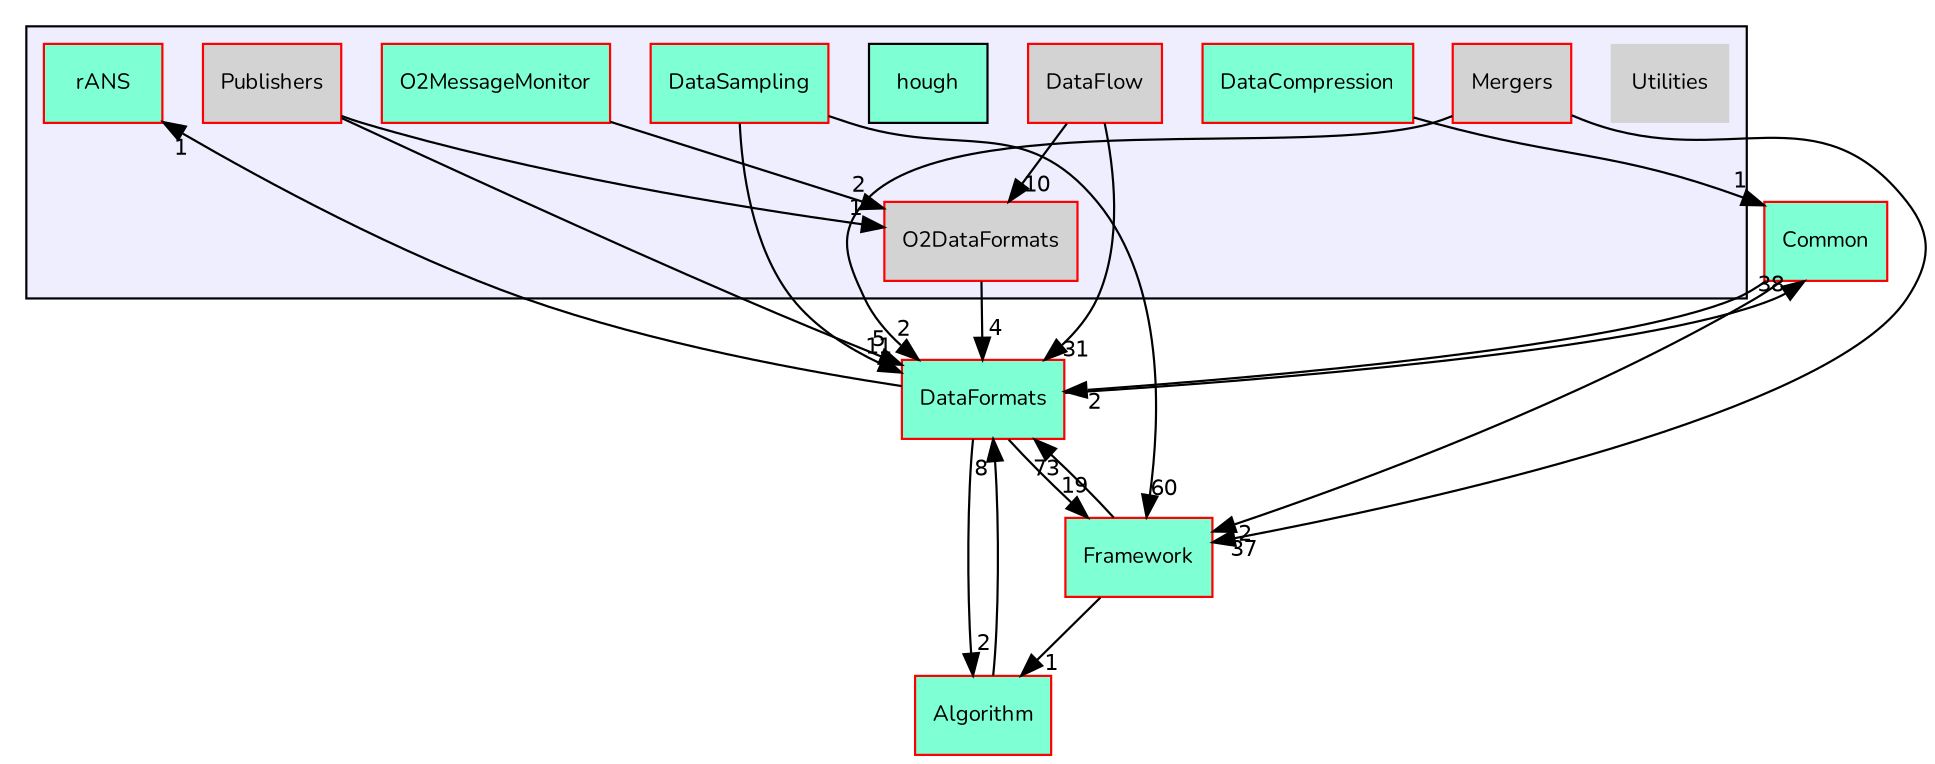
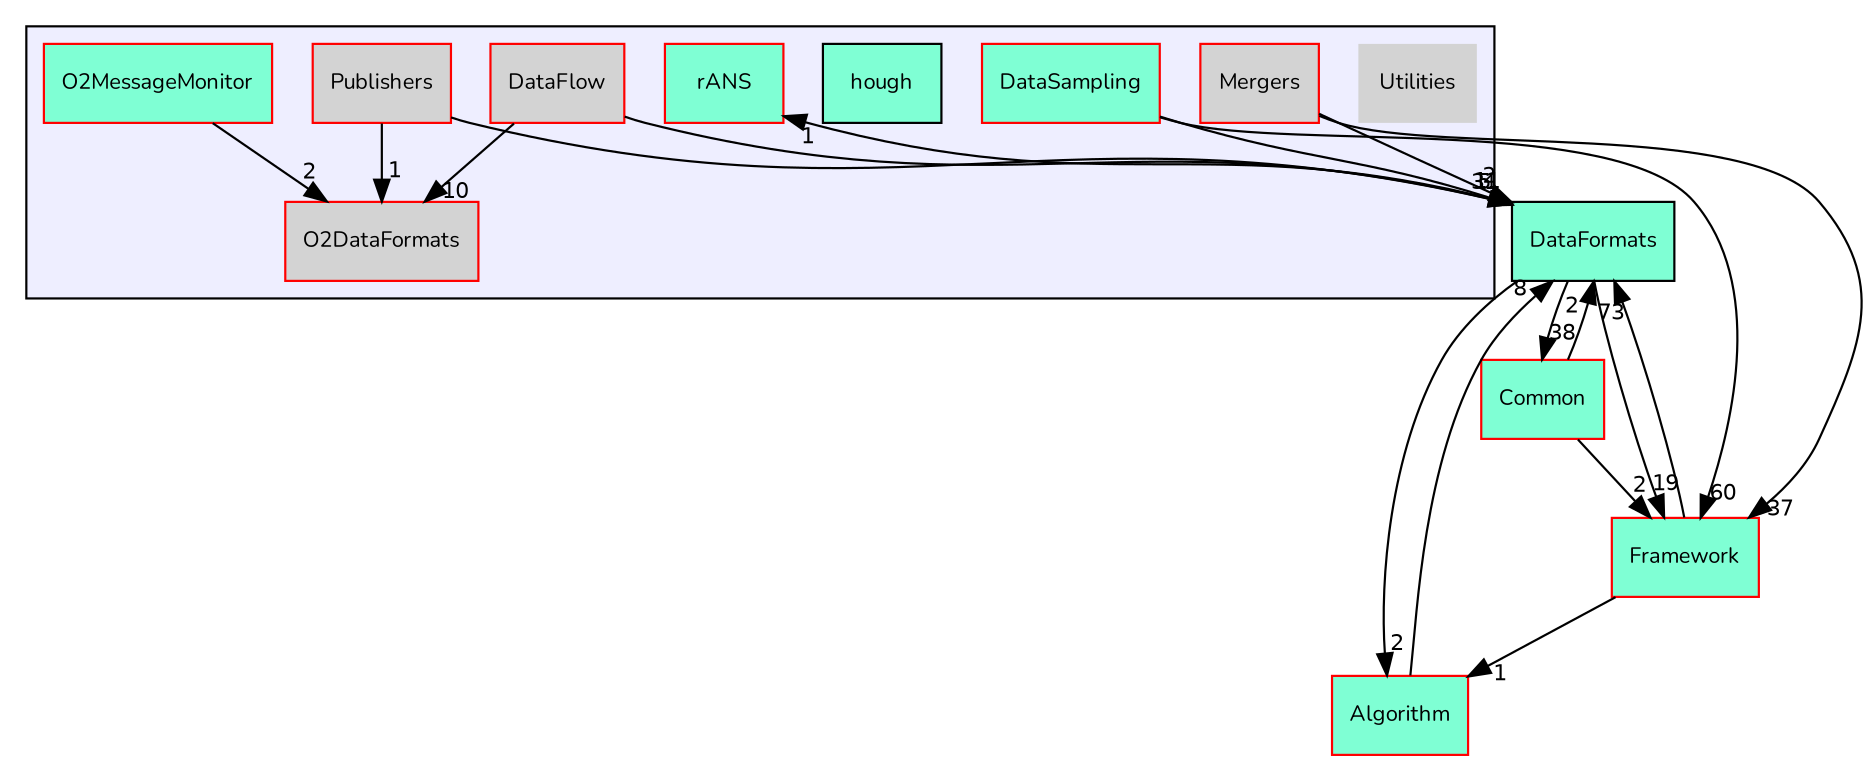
(1308, 83) -> none
(982, 312) -> none
(983, 399) -> (1593, 241)
